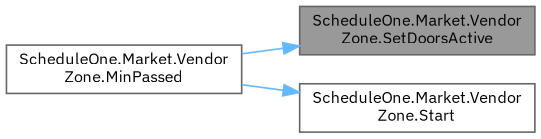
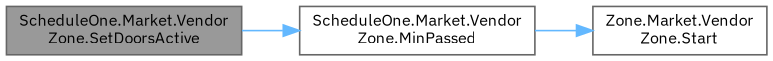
(263, 51) -> (262, 31)
(417, 108) -> (680, 31)
